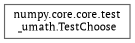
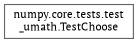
(67, 21) -> (69, 21)
